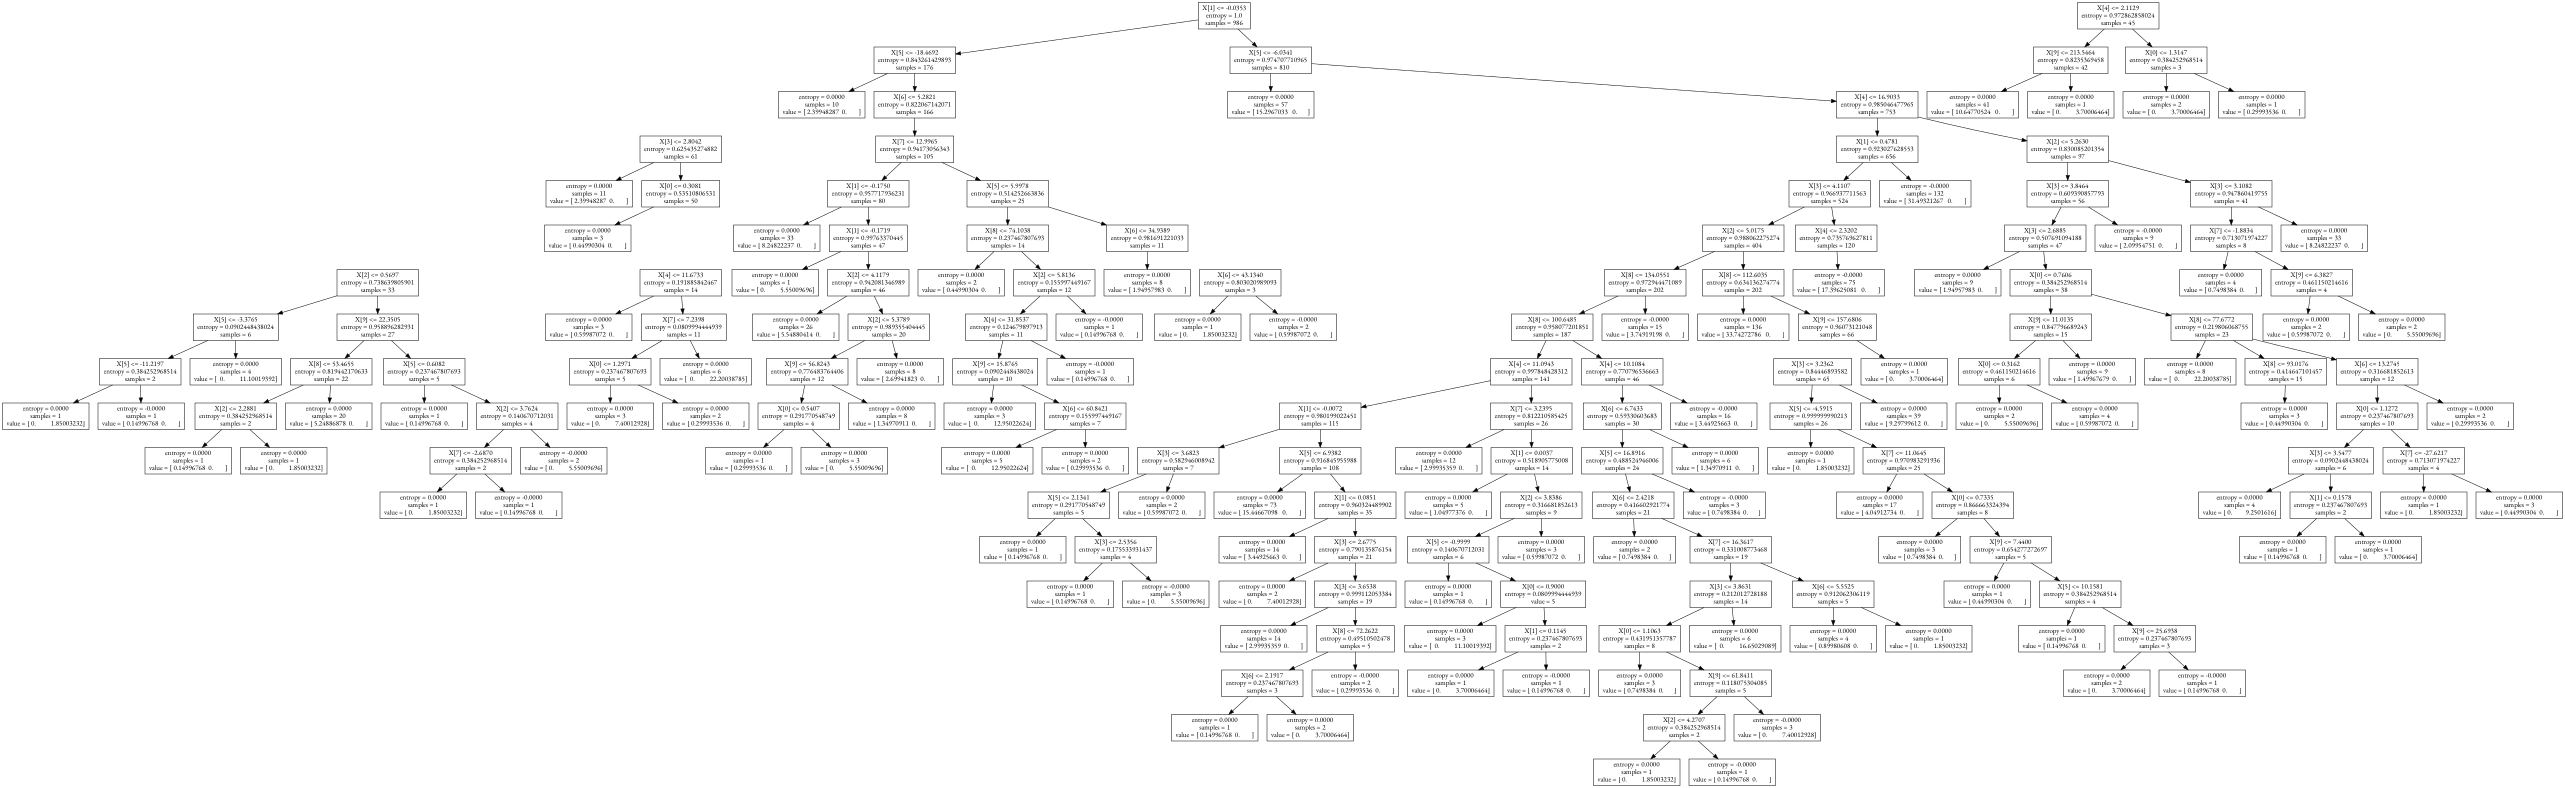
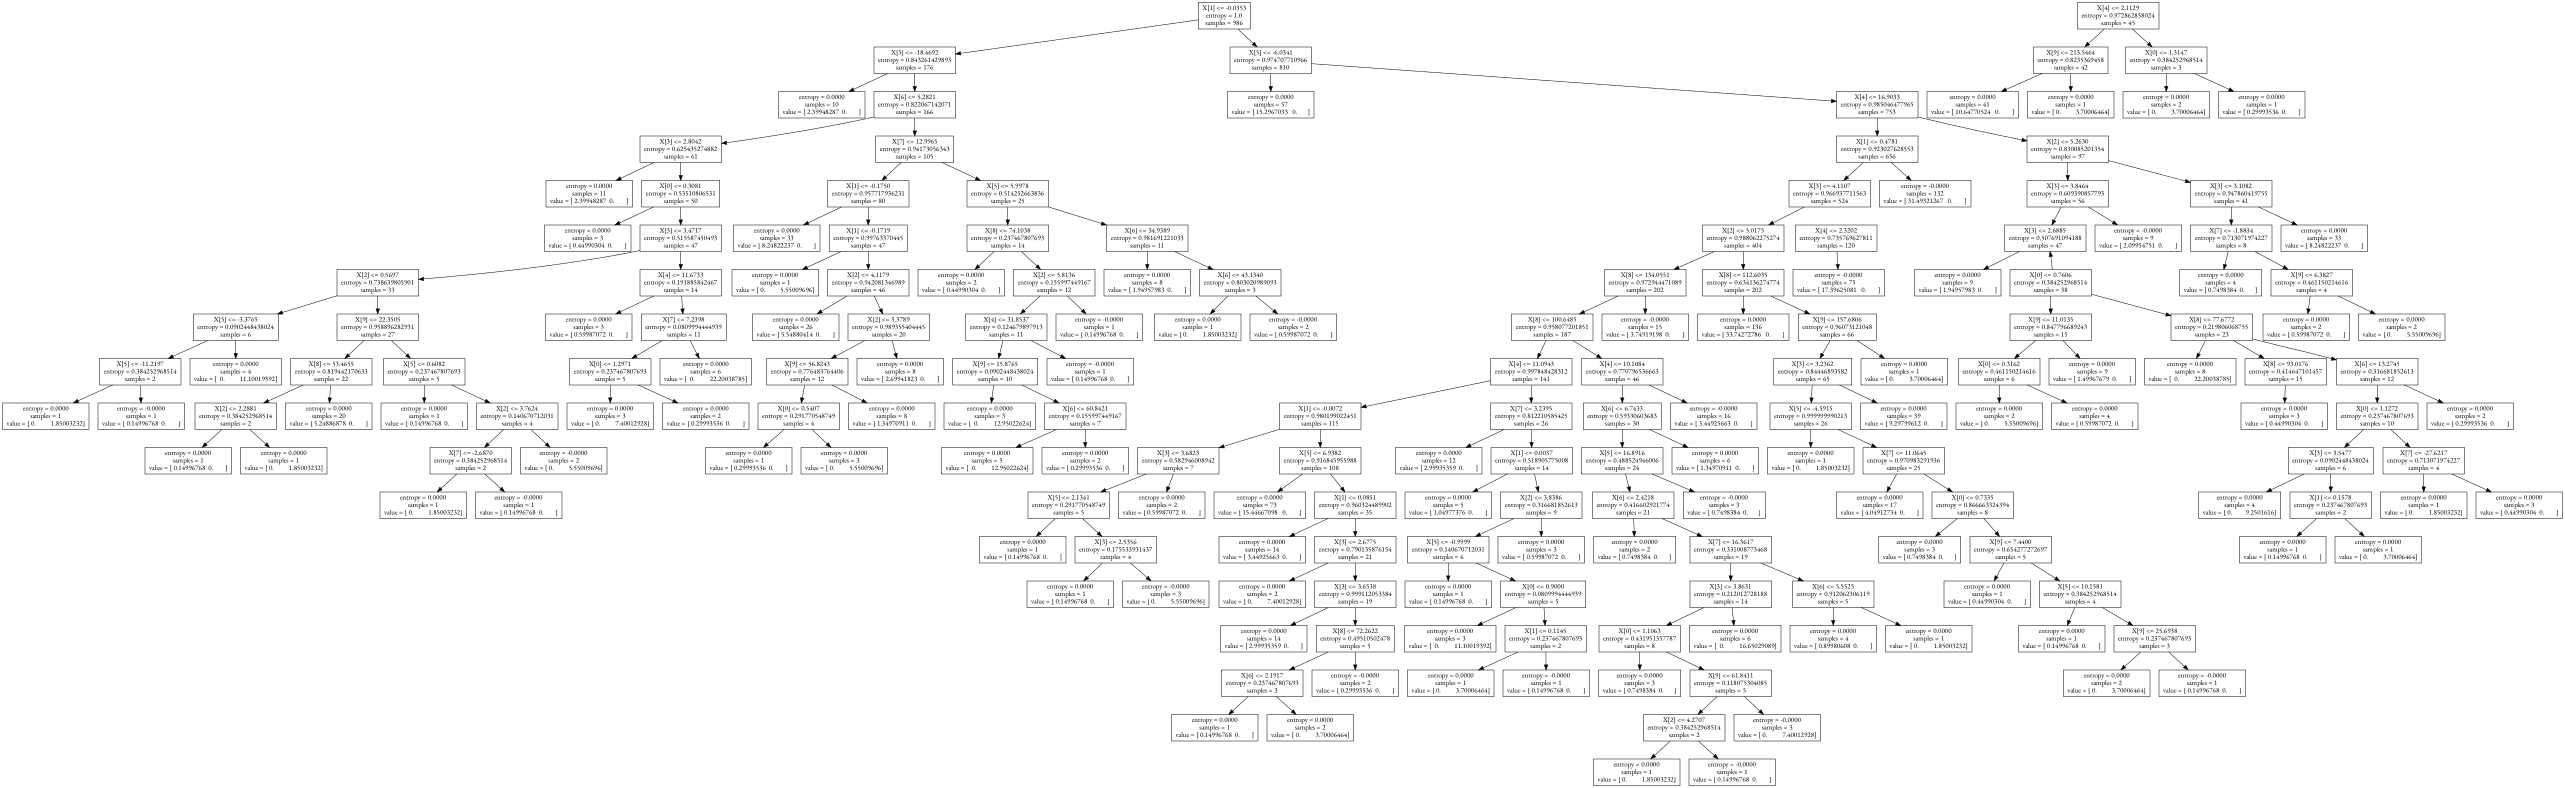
(1271, 60) -> (1271, 60)
none -> (801, 131)
(1833, 213) -> none
none -> (681, 238)
(2044, 258) -> (2052, 263)
none -> (1191, 259)
none -> (1826, 347)
(1543, 594) -> (1543, 594)
